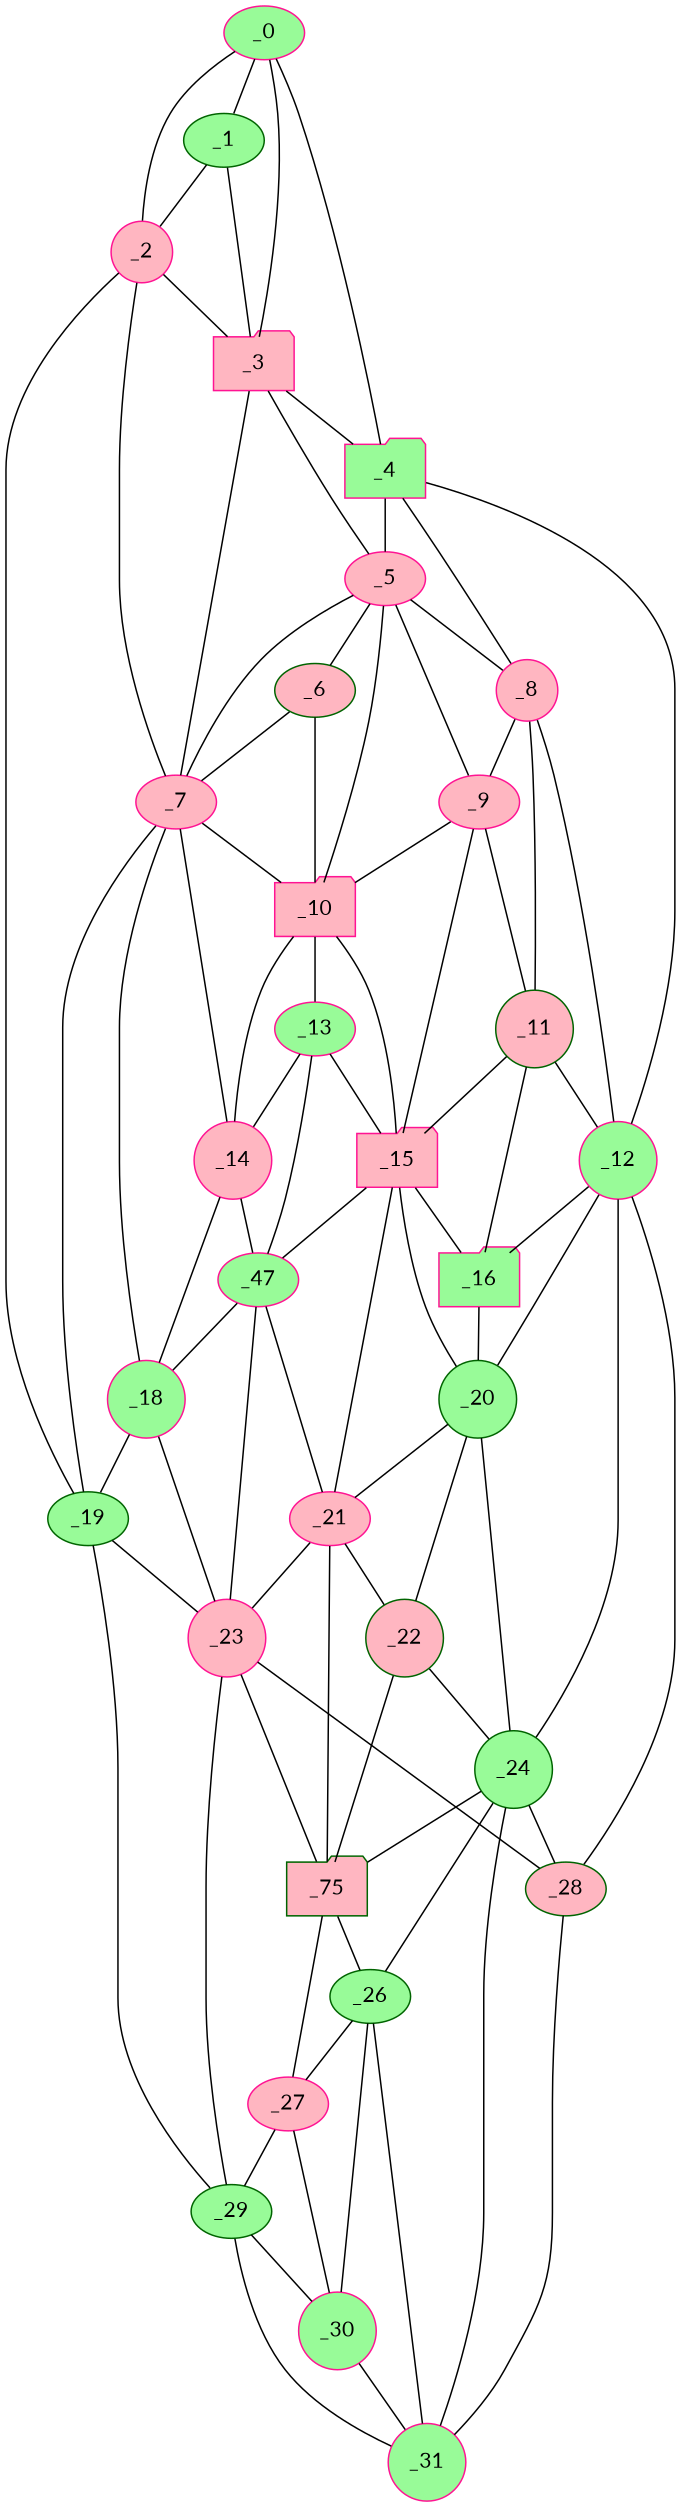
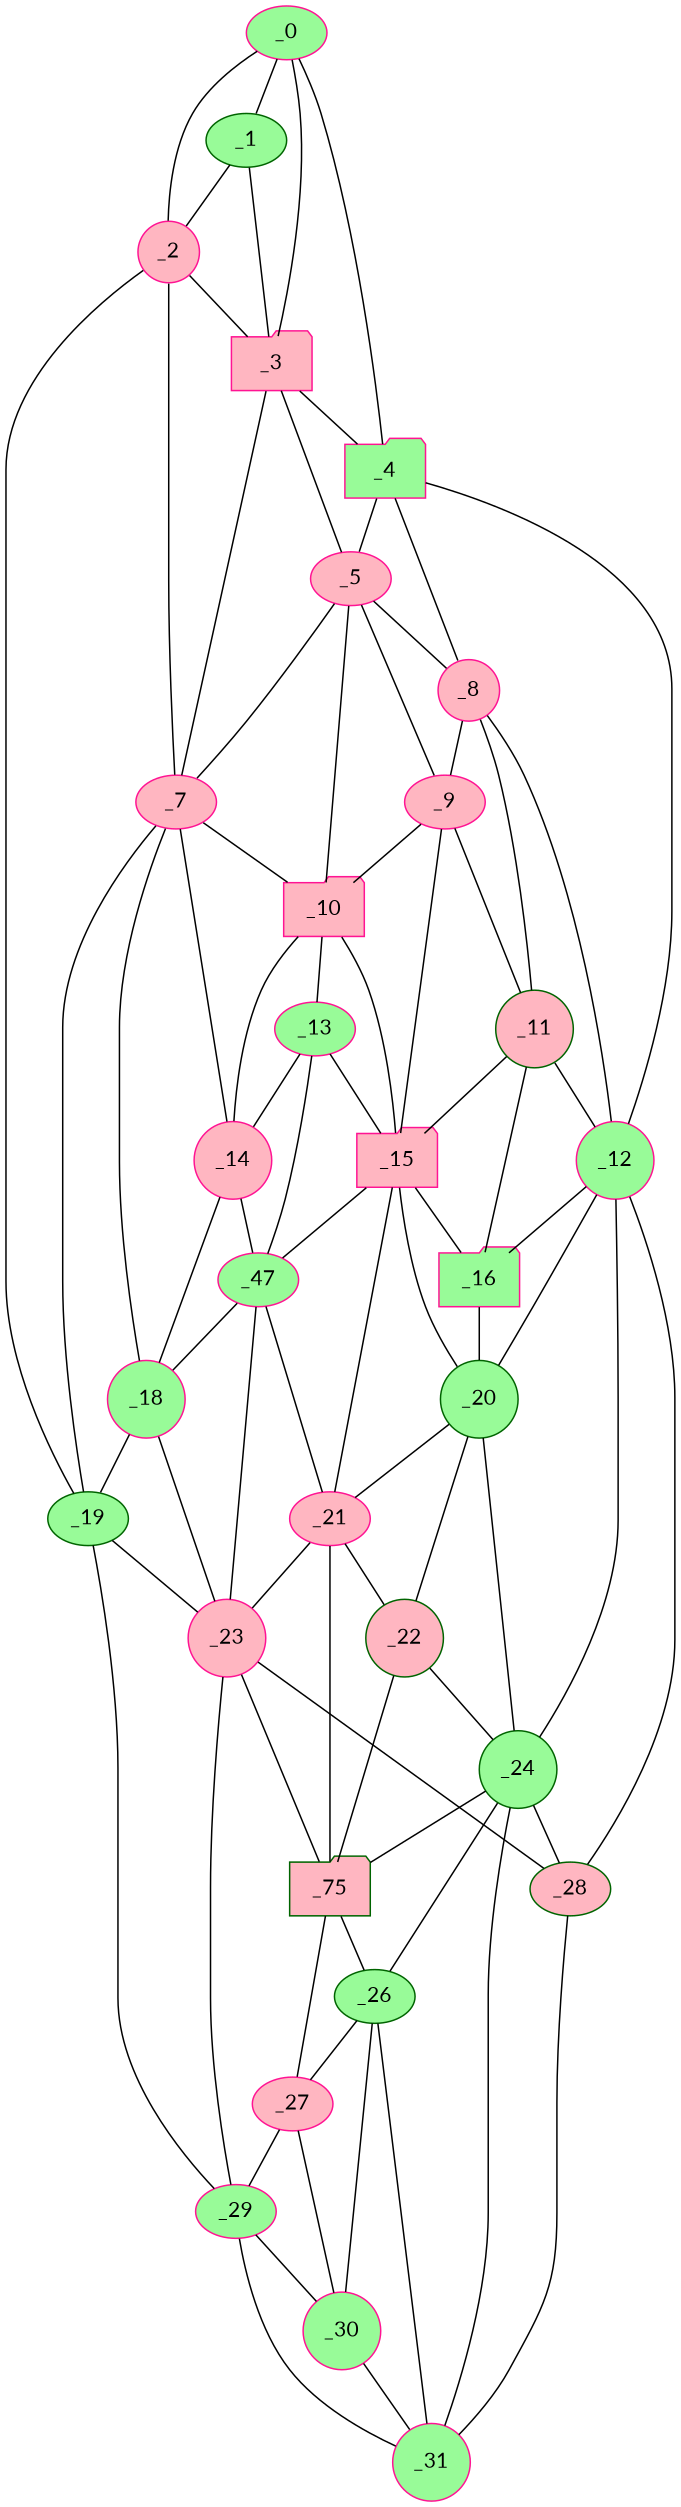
(315, 690) -> none
(231, 2212) -> (236, 2212)
